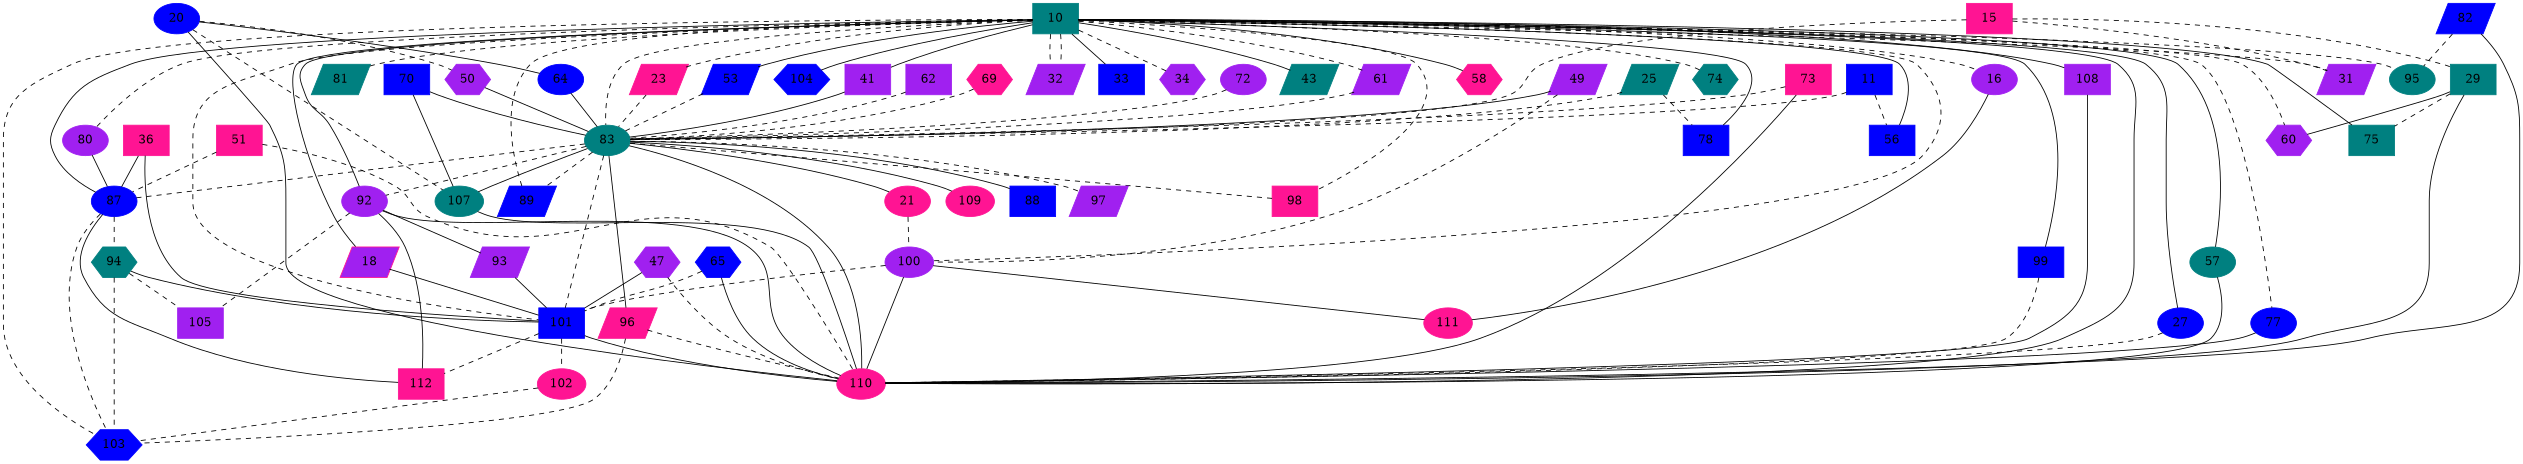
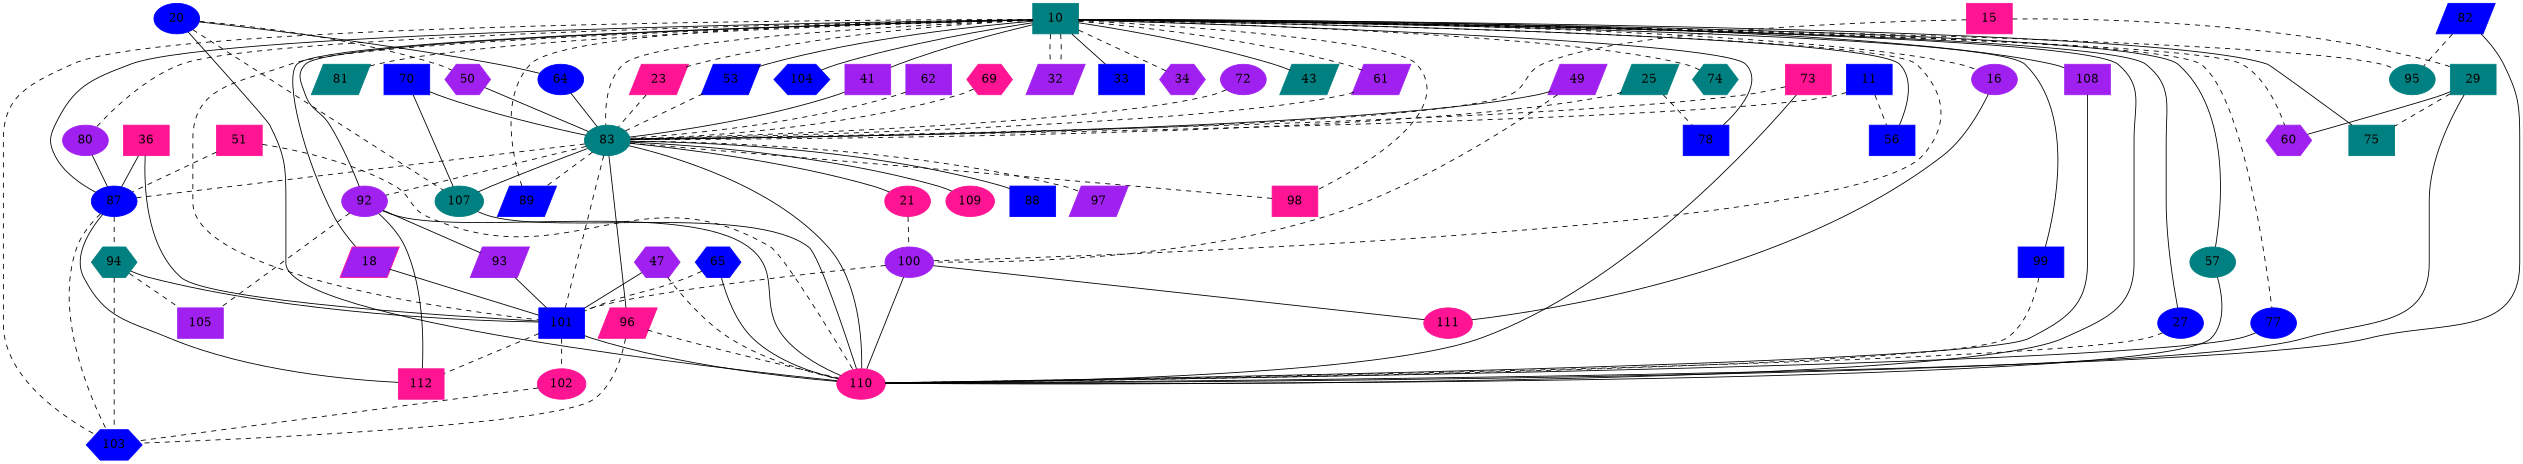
(1479, 80) -> none
(2346, 80) -> none
